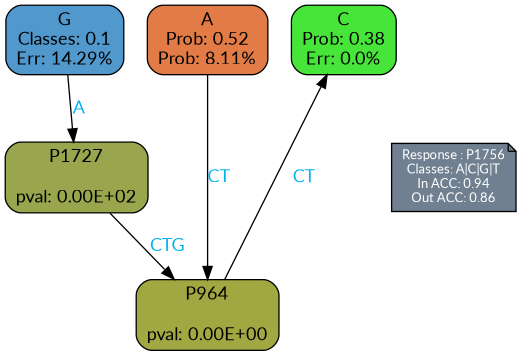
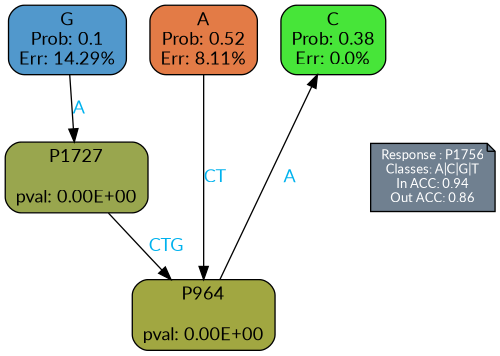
(65, 40) -> (67, 40)
(208, 40) -> (204, 40)
(77, 177) -> (77, 177)
(305, 177) -> (290, 177)
